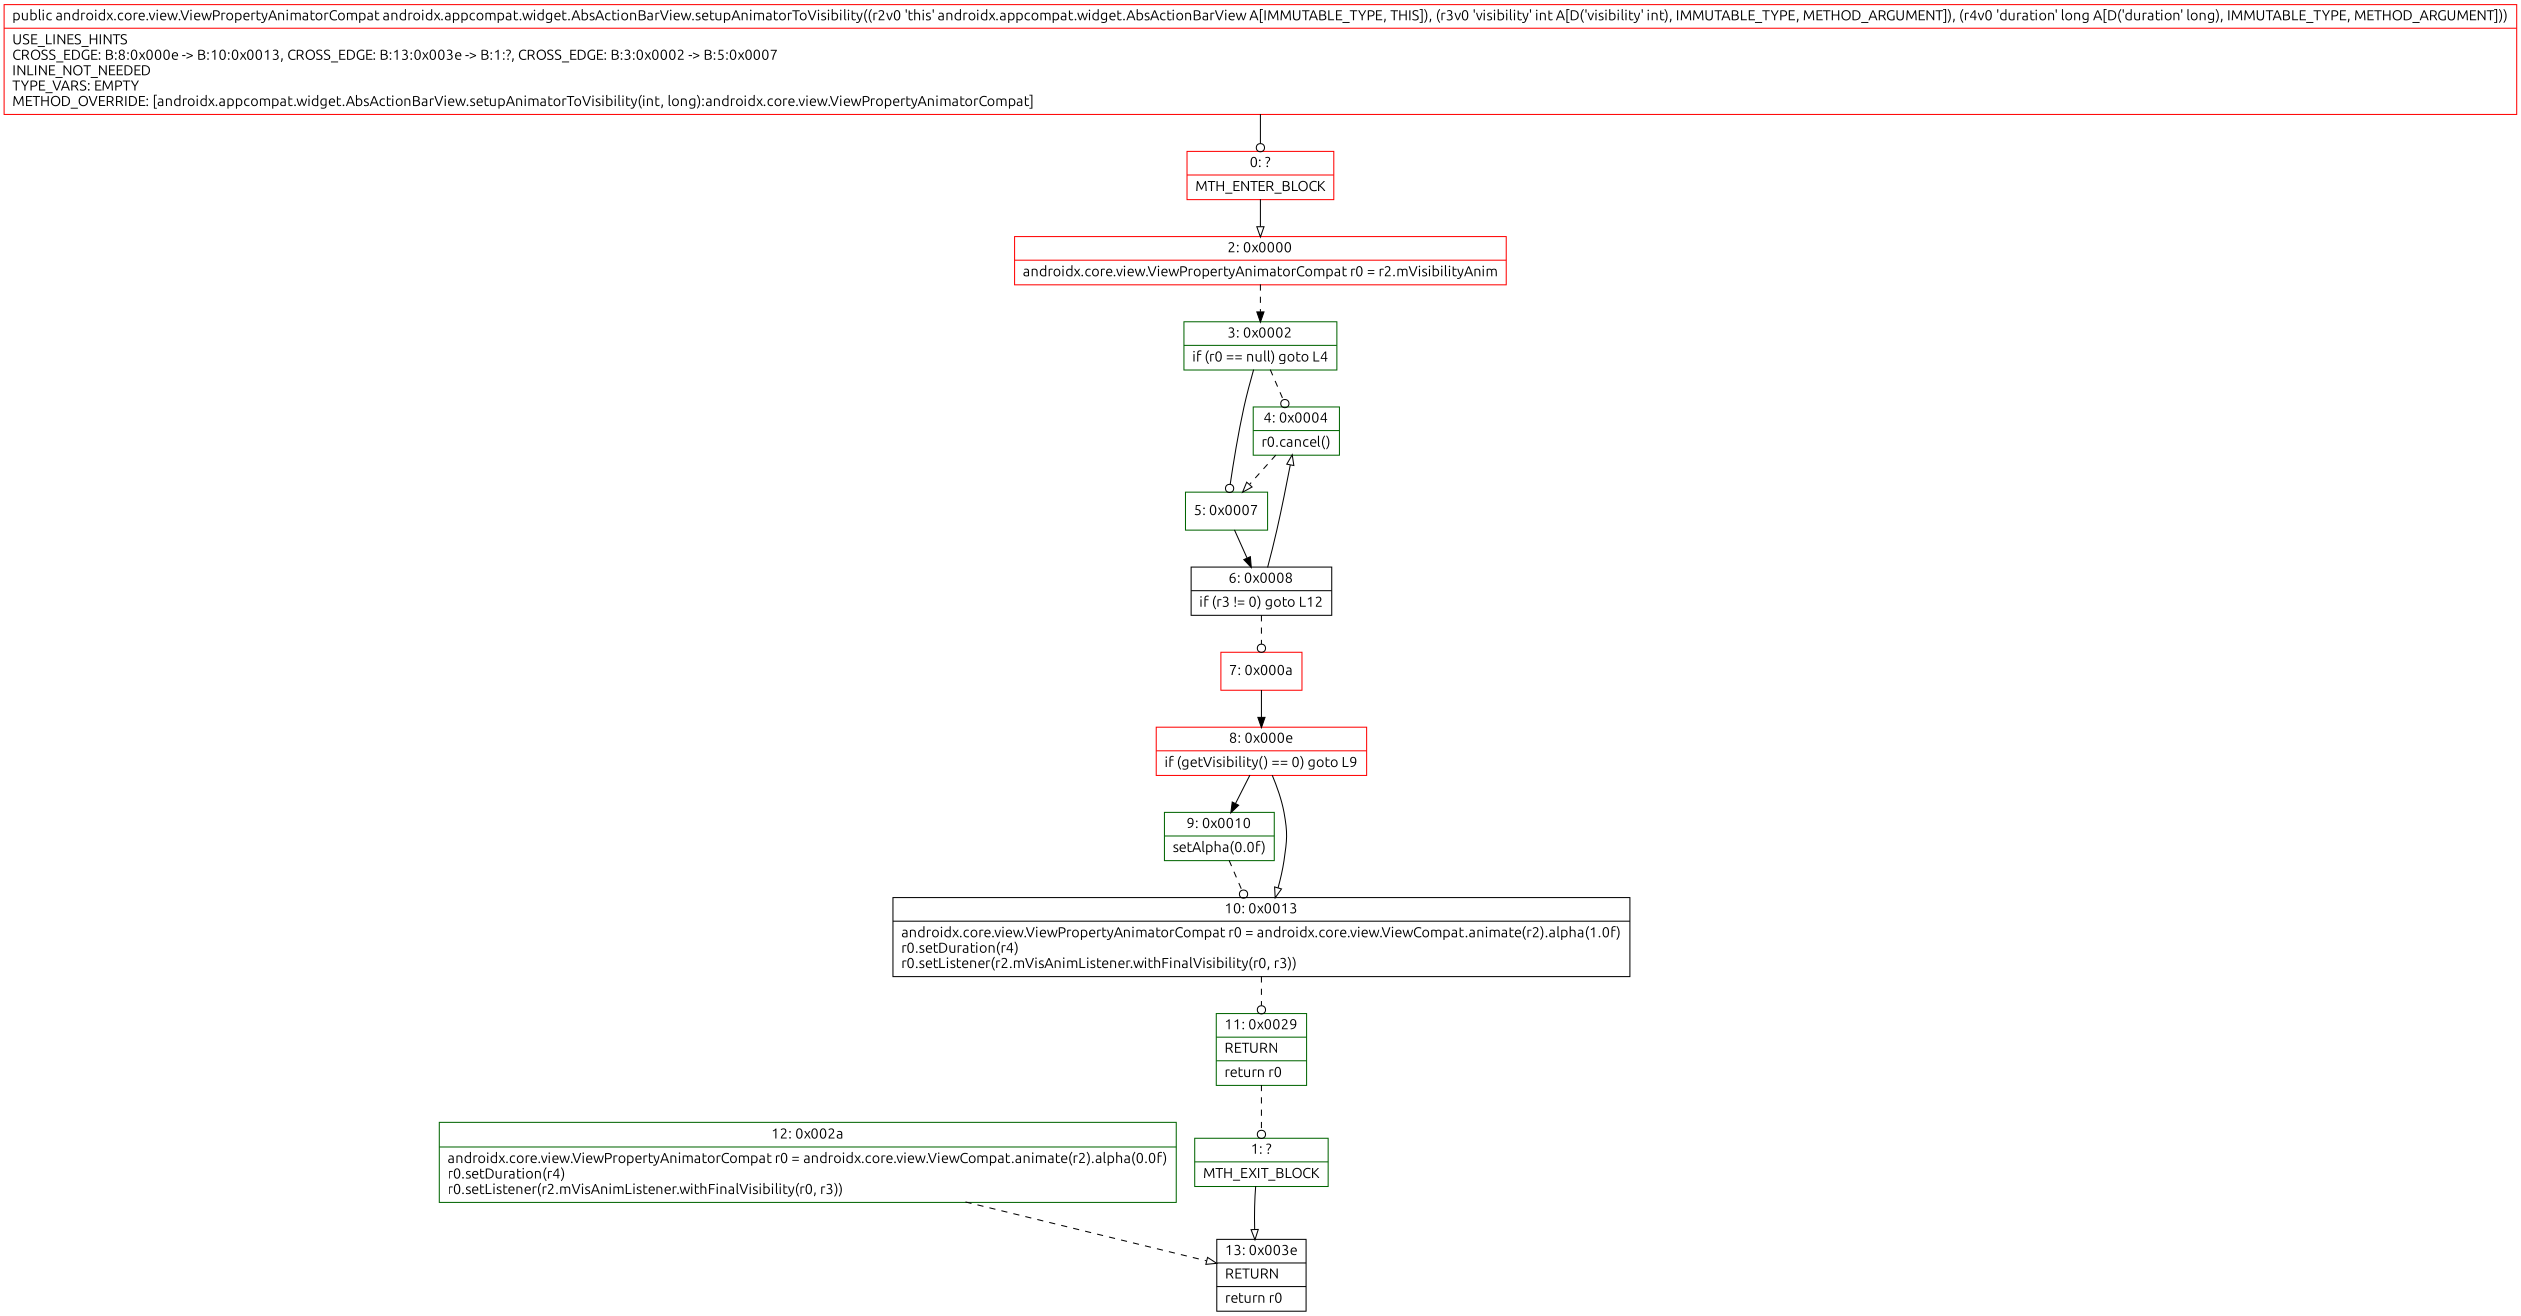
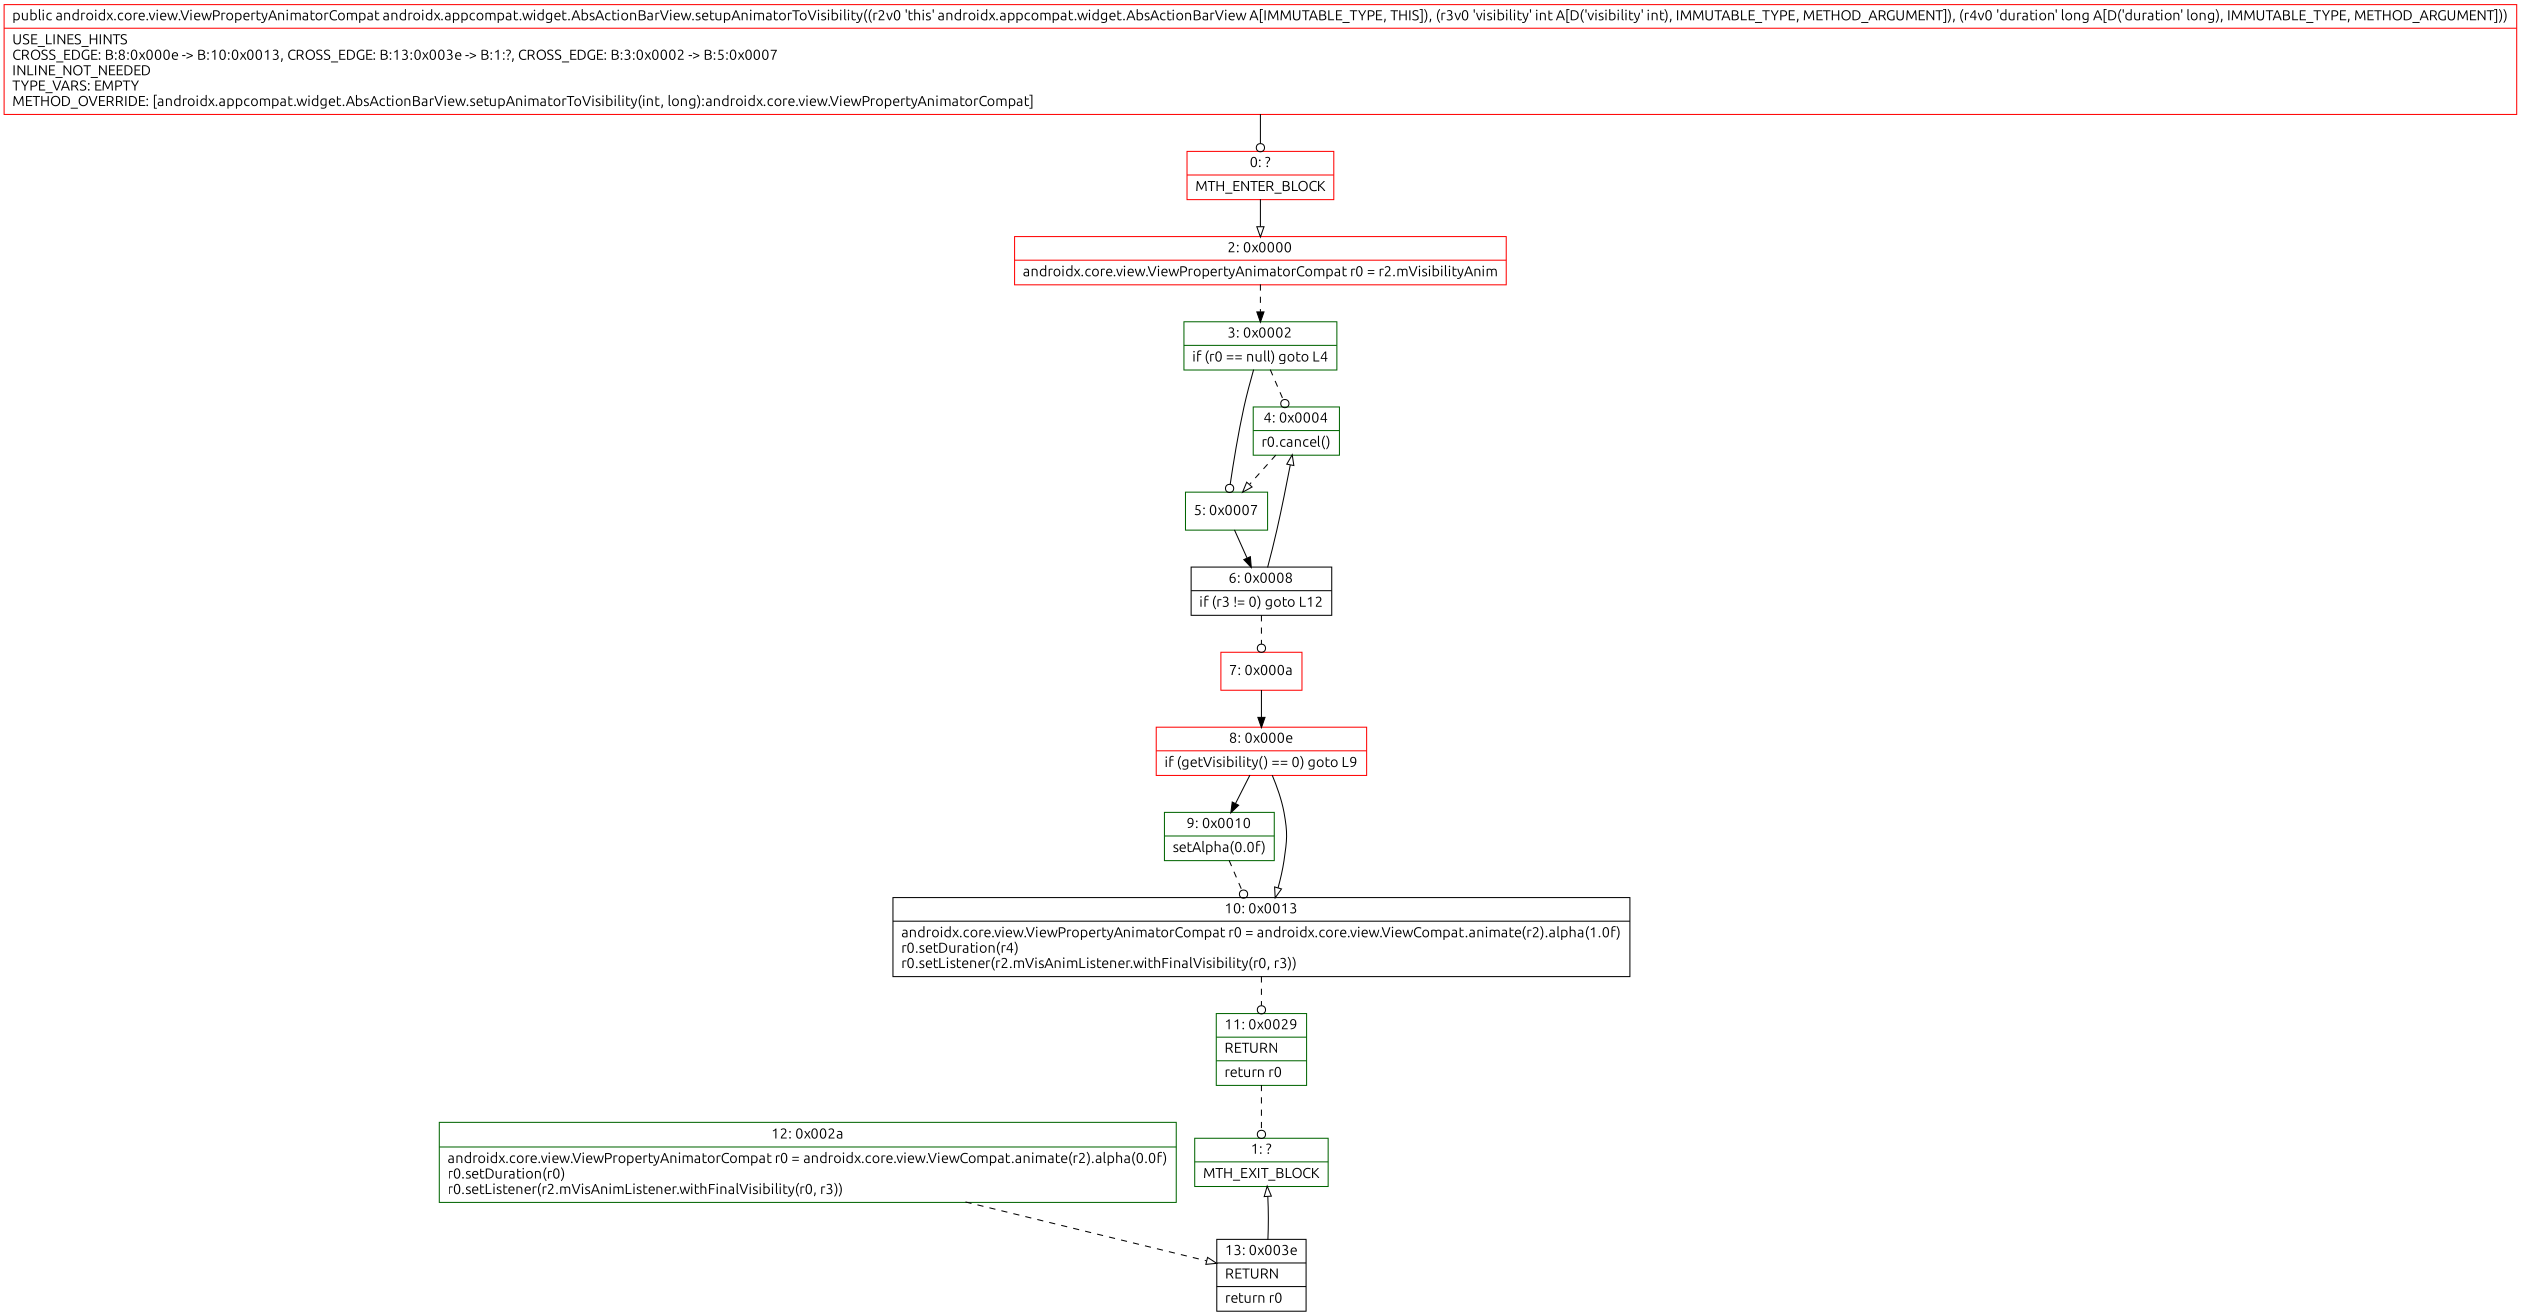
(507, 1174) -> (507, 1174)
(1255, 1208) -> (1268, 1218)
